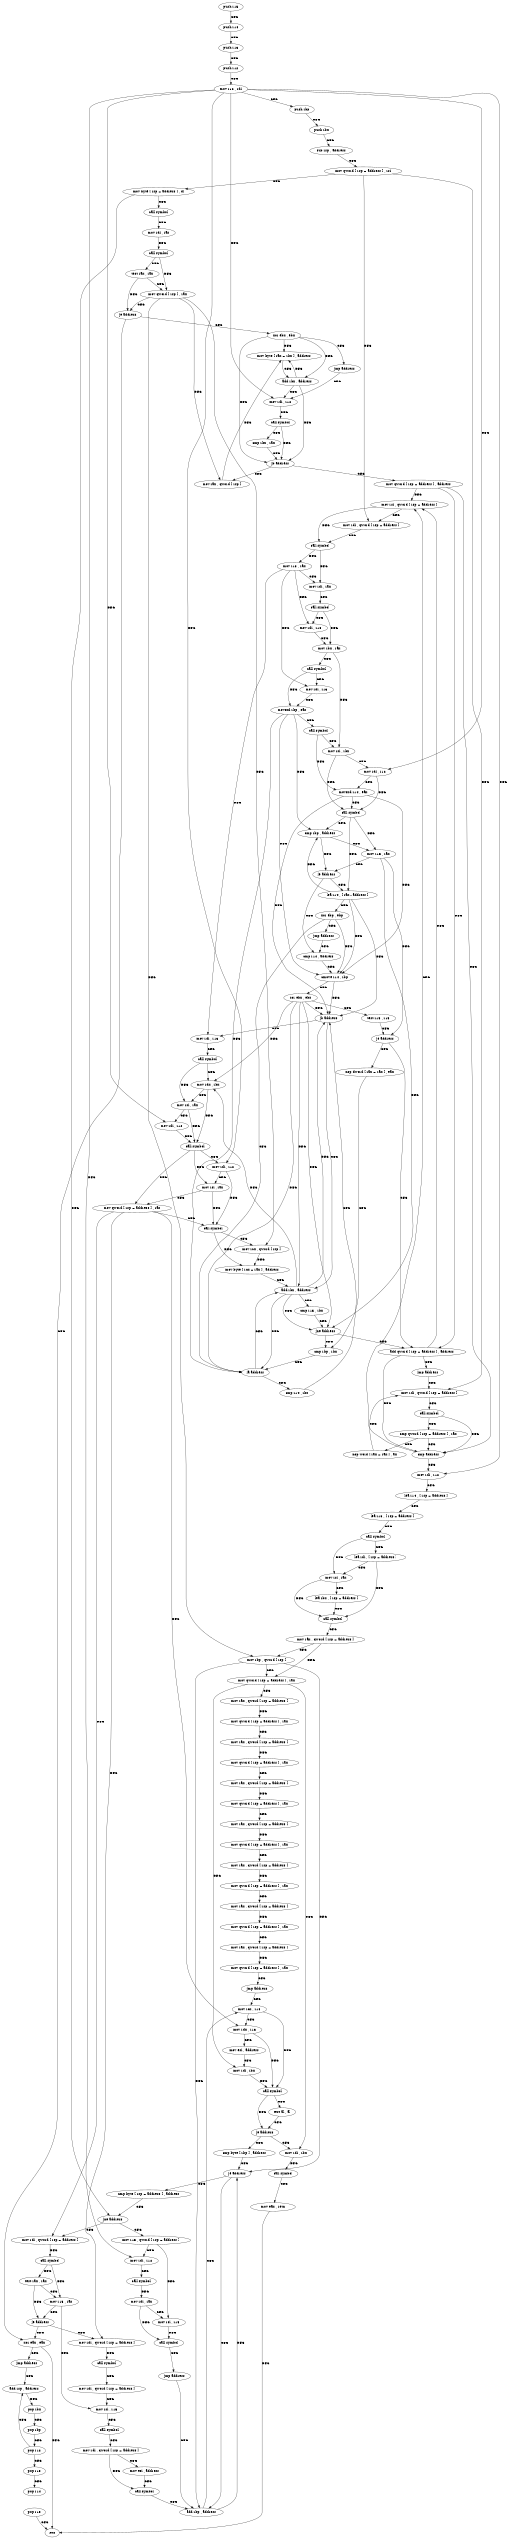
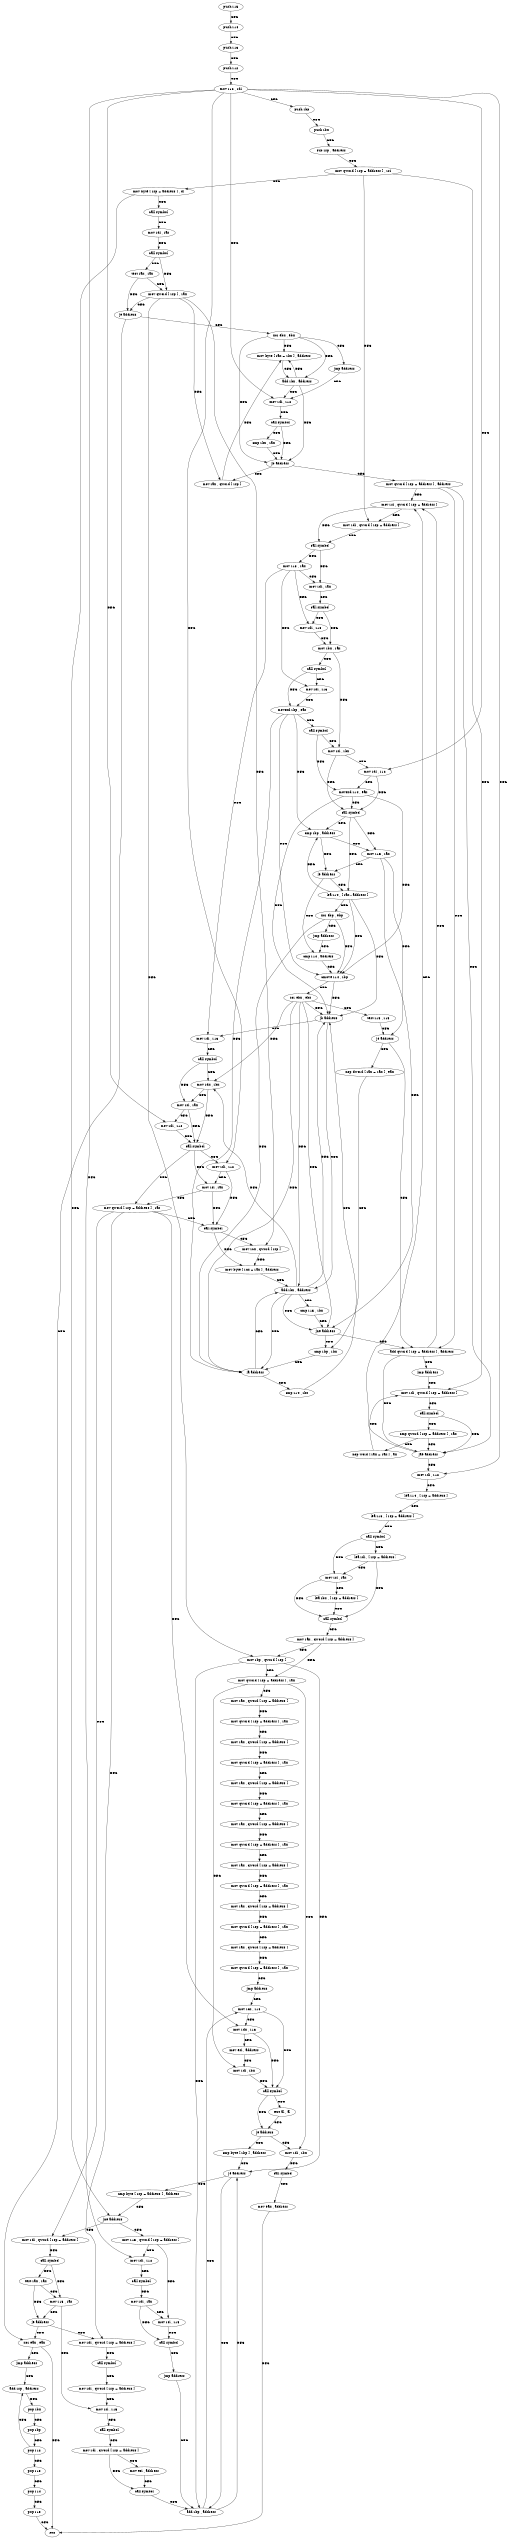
(263, 1147) -> (263, 1147)
(428, 1455) -> (428, 1455)
(273, 2207) -> (273, 2207)
none -> (34, 2501)
